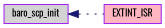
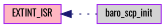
(91, 14) -> (84, 14)
